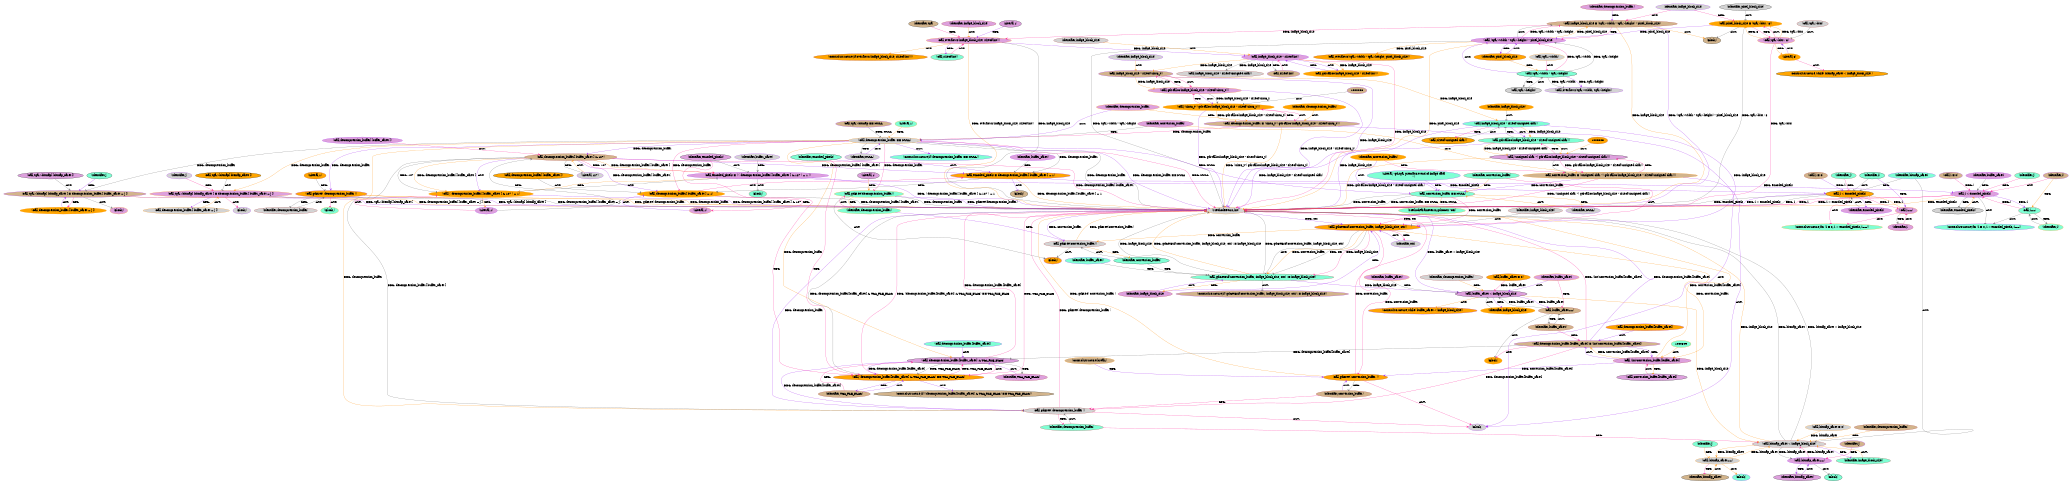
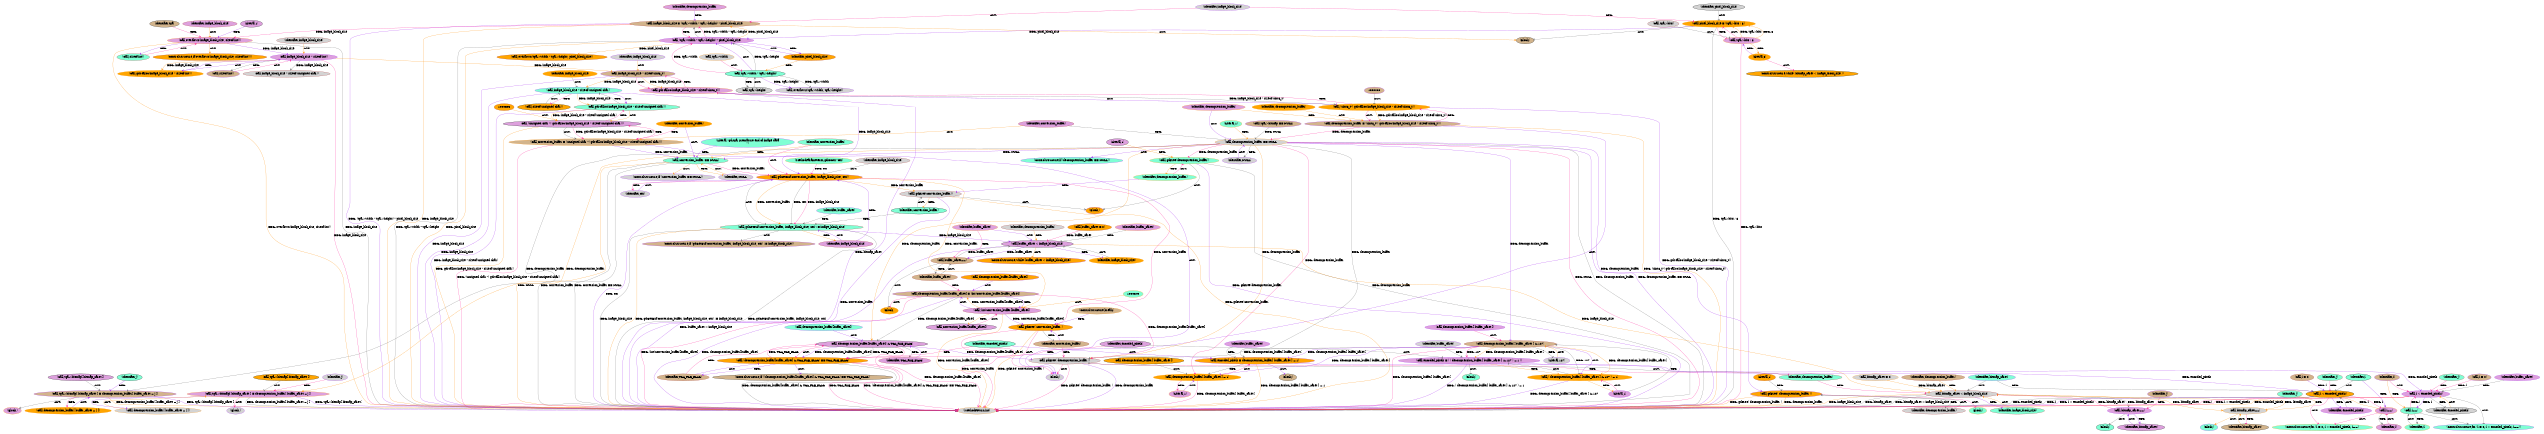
(1790, 49) -> (1751, 49)
(1328, 149) -> (868, 252)
none -> (668, 177)
(874, 205) -> (1142, 406)
(1291, 218) -> (593, 394)
